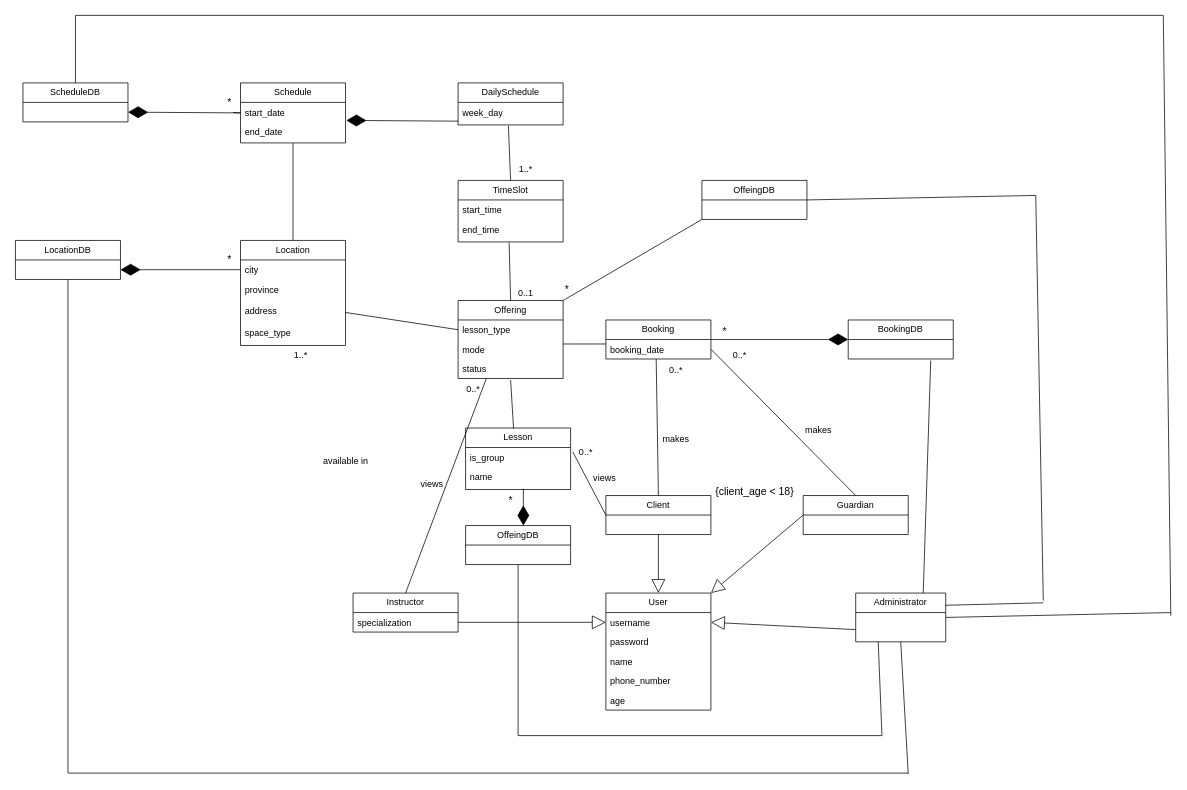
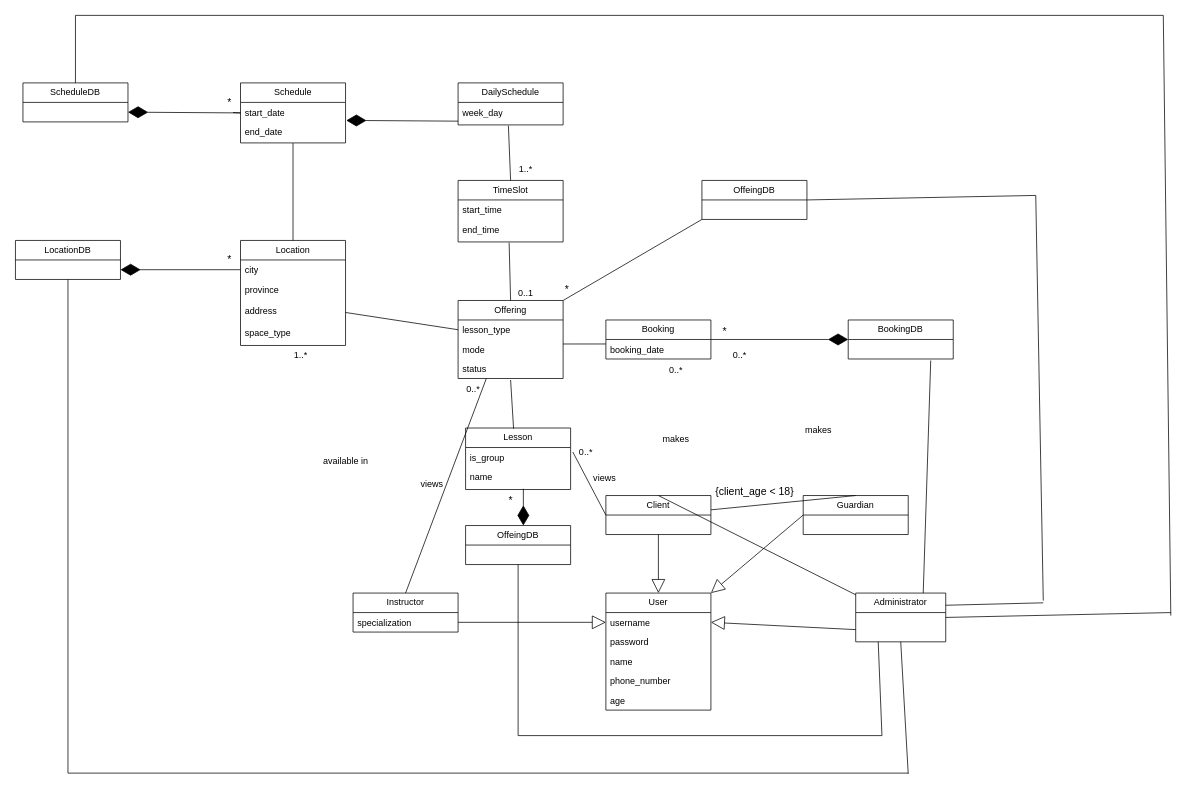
(782, 421) -> (778, 503)
(657, 426) -> (757, 545)
